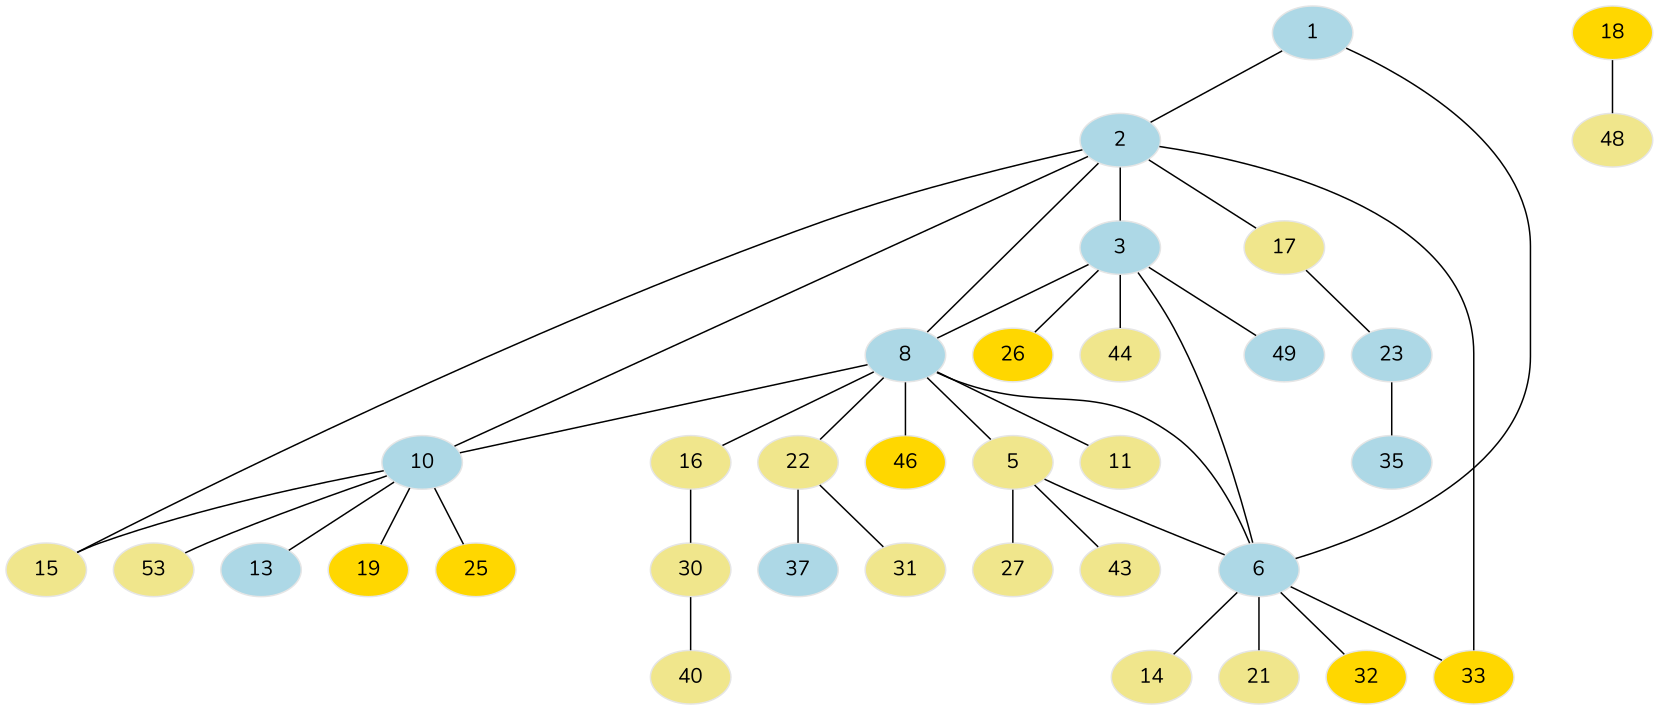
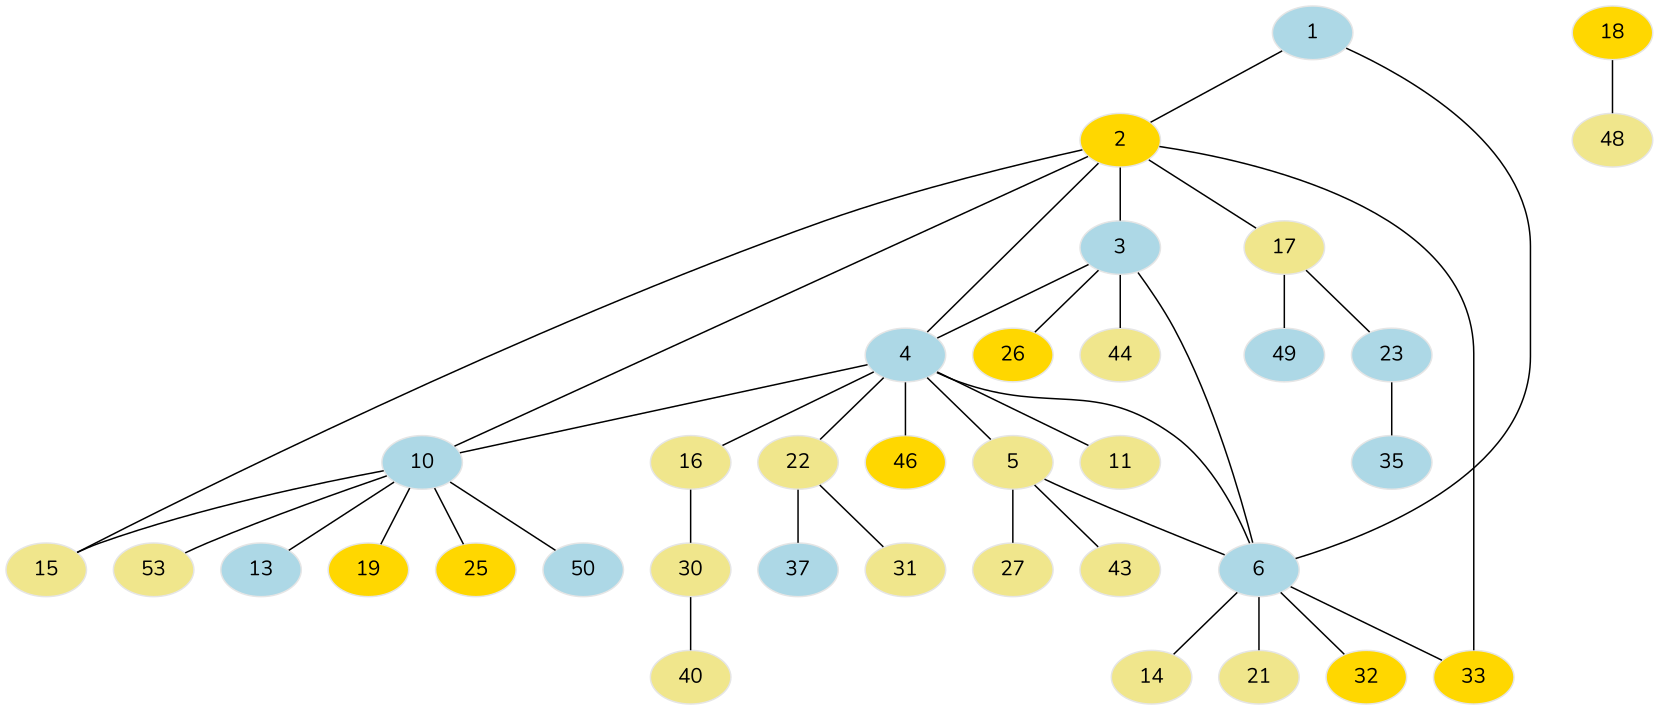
(1120, 140) -> (1120, 140)
(1202, 301) -> (1284, 301)
(905, 355) -> (905, 355)
none -> (583, 570)
